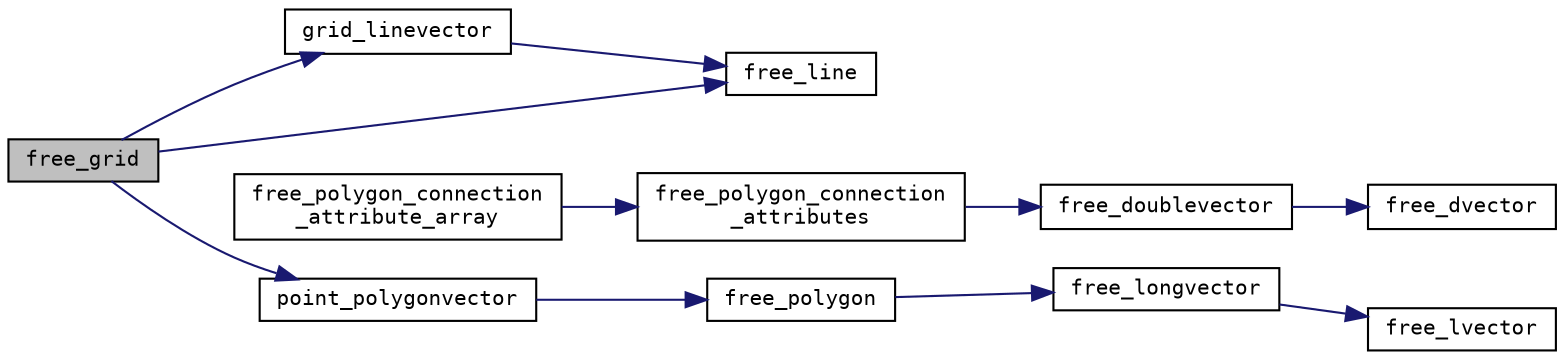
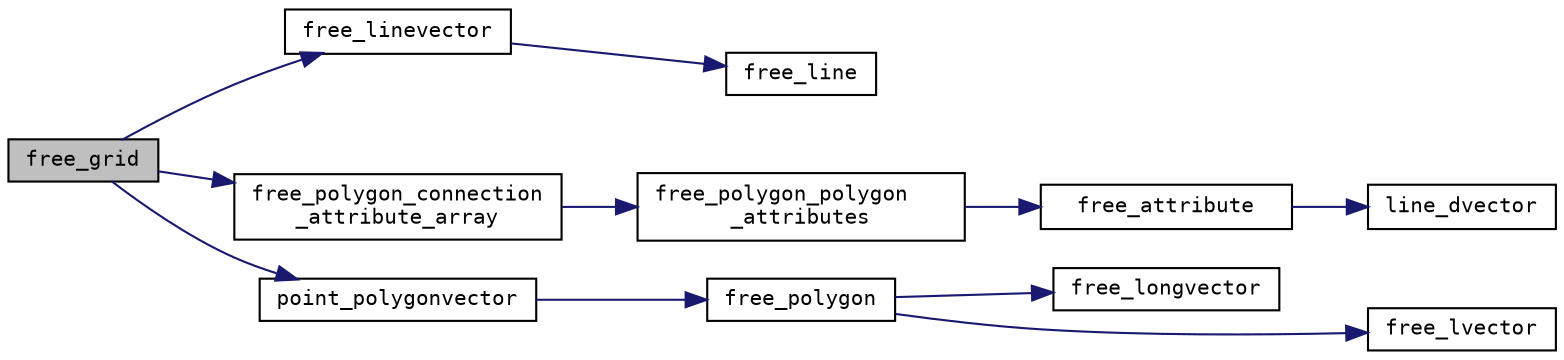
(398, 32) -> (398, 32)
(432, 118) -> (186, 175)
(801, 207) -> (801, 207)
(1166, 207) -> (1166, 207)
(1462, 207) -> (1462, 207)
(1313, 309) -> (1120, 333)
